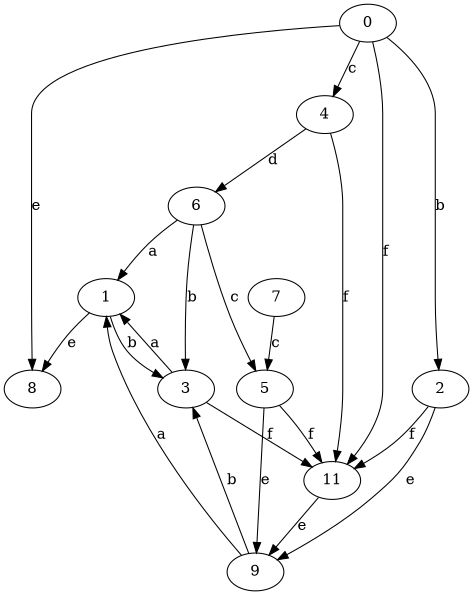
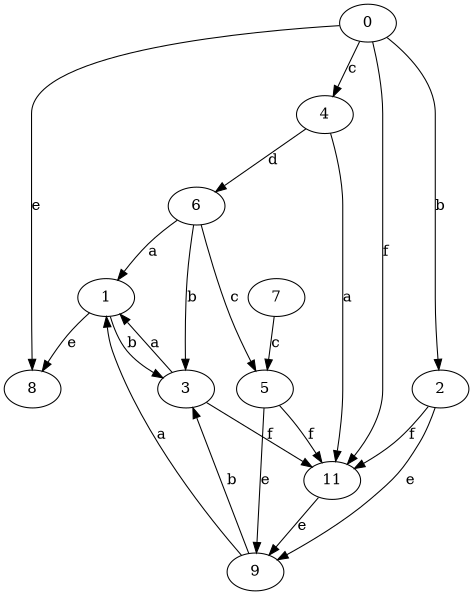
(346, 298) -> (347, 298)
